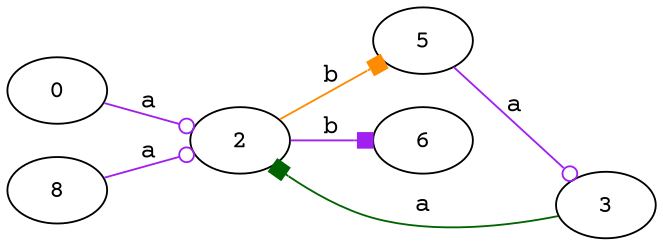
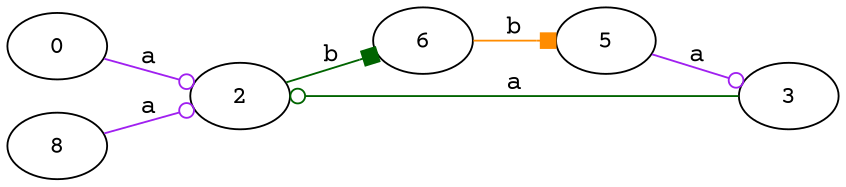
(324, 95) -> (505, 41)
(322, 140) -> (323, 71)
(418, 226) -> (522, 96)
